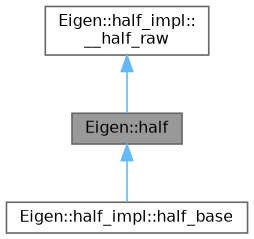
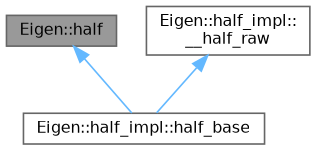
(127, 92) -> (177, 90)
